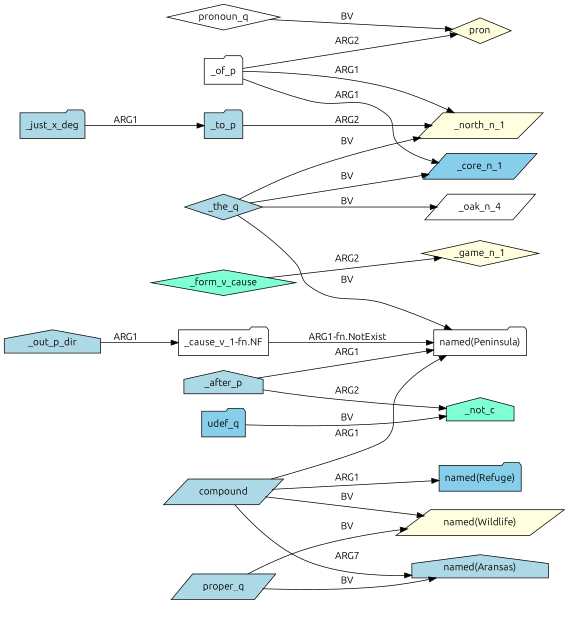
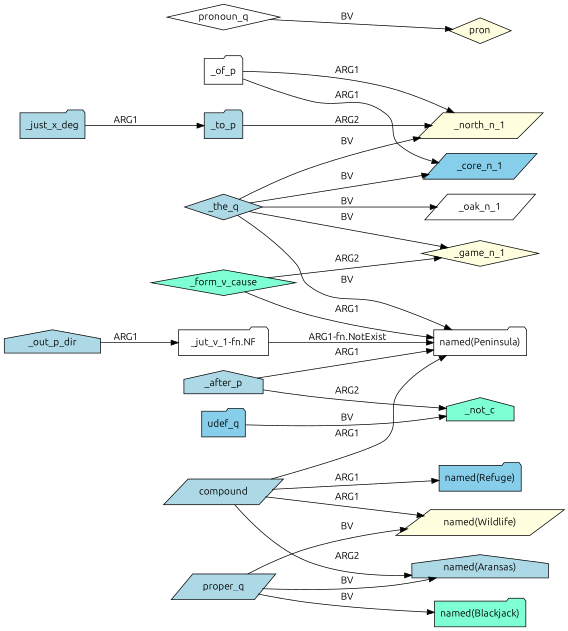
(347, 52) -> none
(480, 207) -> (480, 207)
none -> (345, 229)
none -> (334, 321)
(224, 343) -> (224, 343)
(347, 497) -> (347, 497)
(347, 556) -> (347, 556)
none -> (480, 614)
